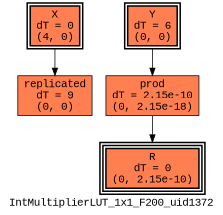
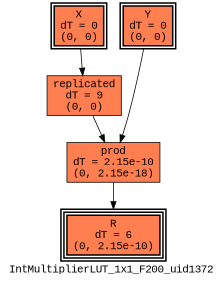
(55, 26) -> (79, 26)
(152, 26) -> (148, 26)
none -> (97, 125)
(152, 168) -> (113, 235)
